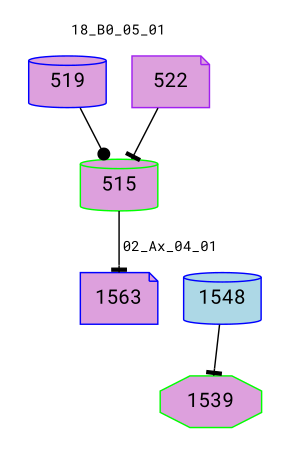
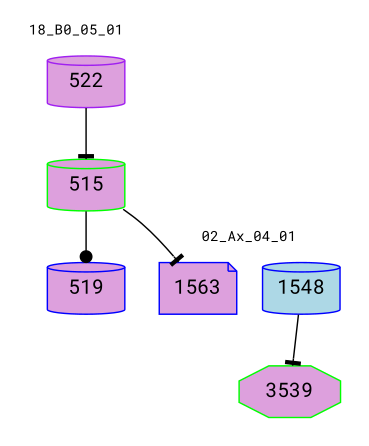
(171, 82) -> (86, 82)
(91, 128) -> (86, 231)
(211, 402) -> (290, 392)
